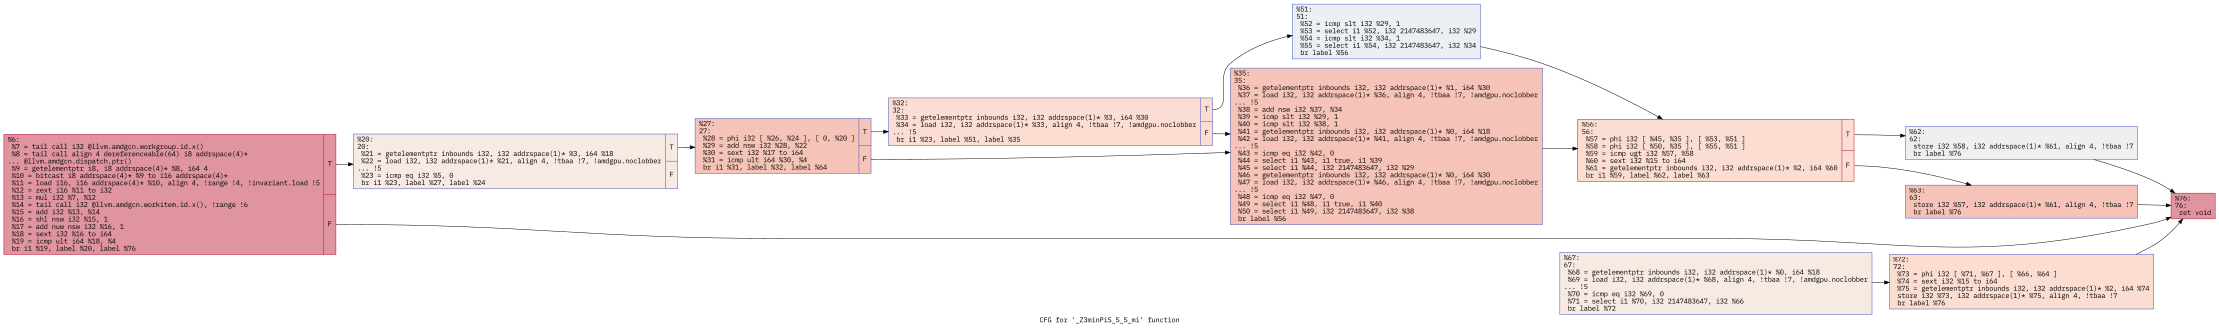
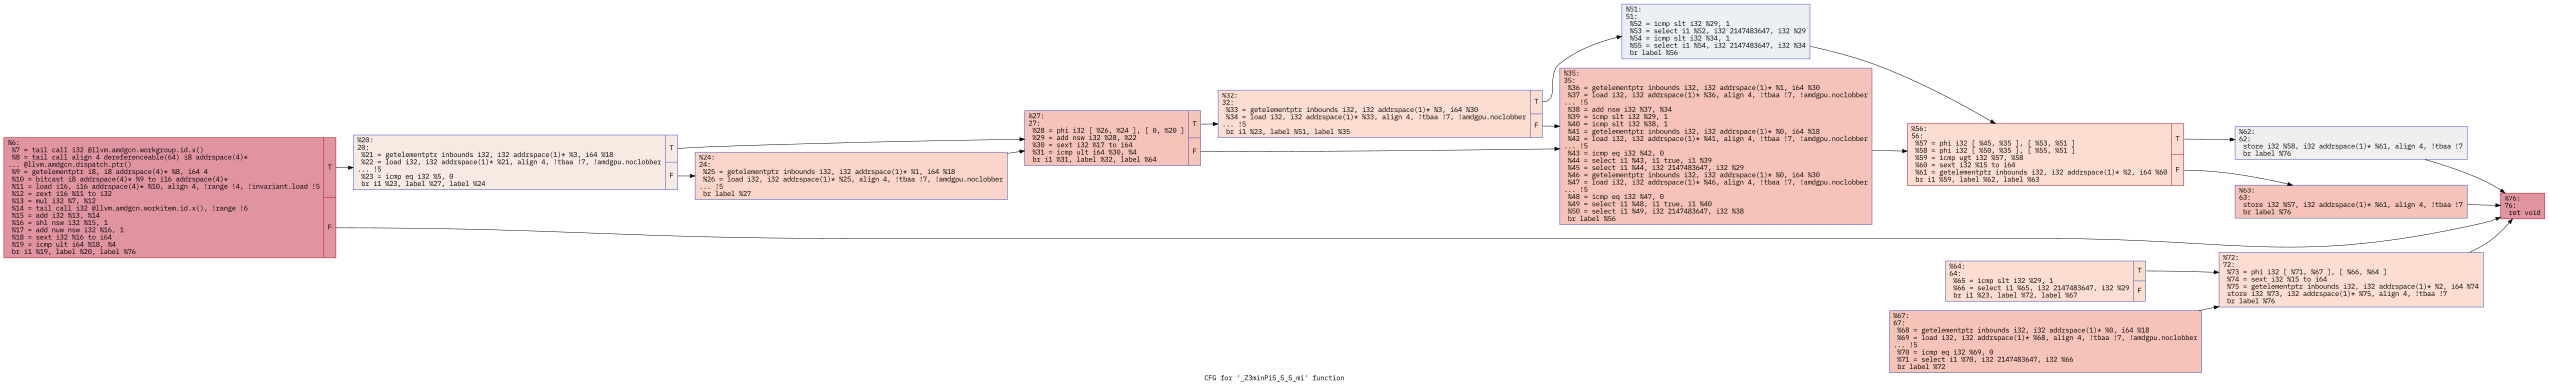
none -> (851, 176)
none -> (2046, 281)
(1716, 284) -> (2046, 342)
